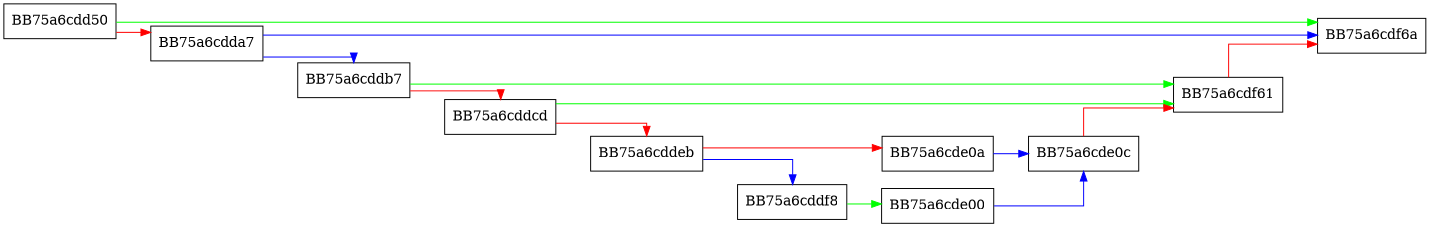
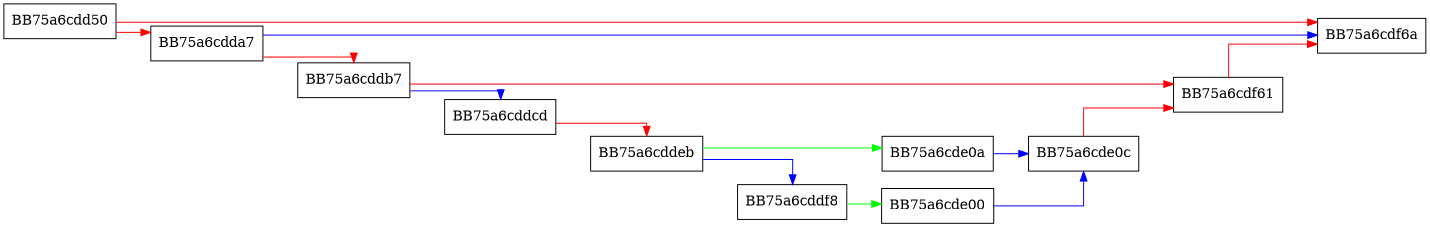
(712, 22) -> (712, 22)
(309, 57) -> (309, 57)
(787, 84) -> (787, 84)
(456, 91) -> (456, 91)
(860, 104) -> none
(788, 148) -> (788, 148)
